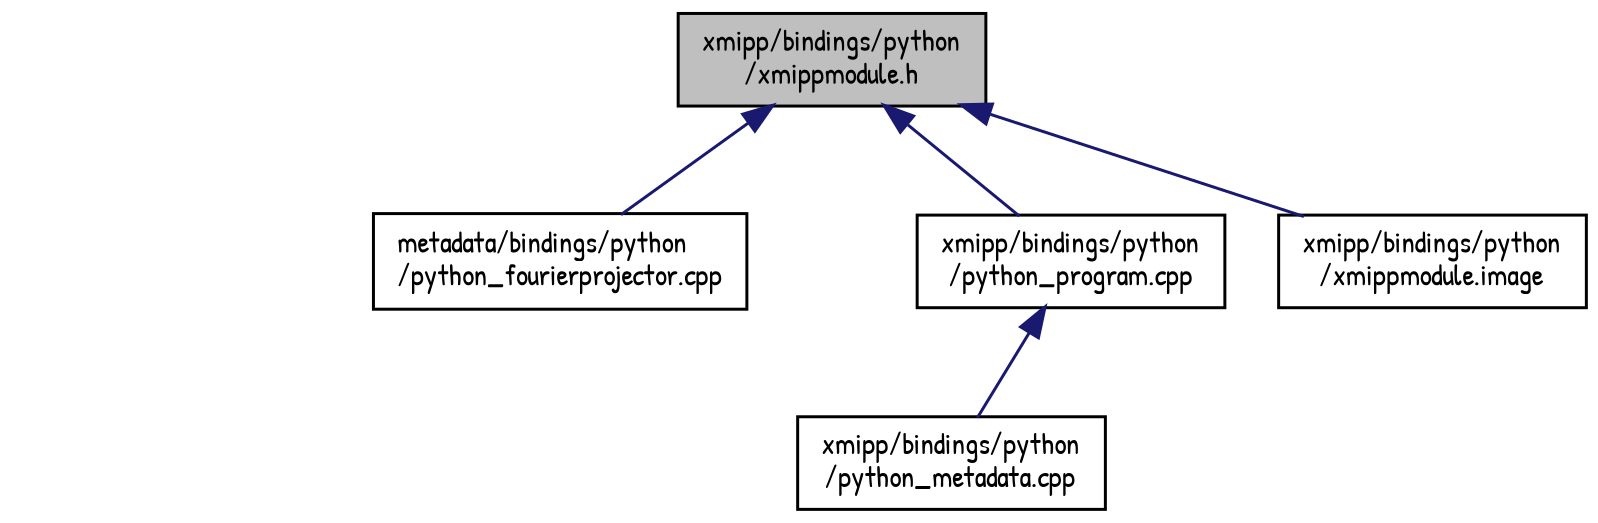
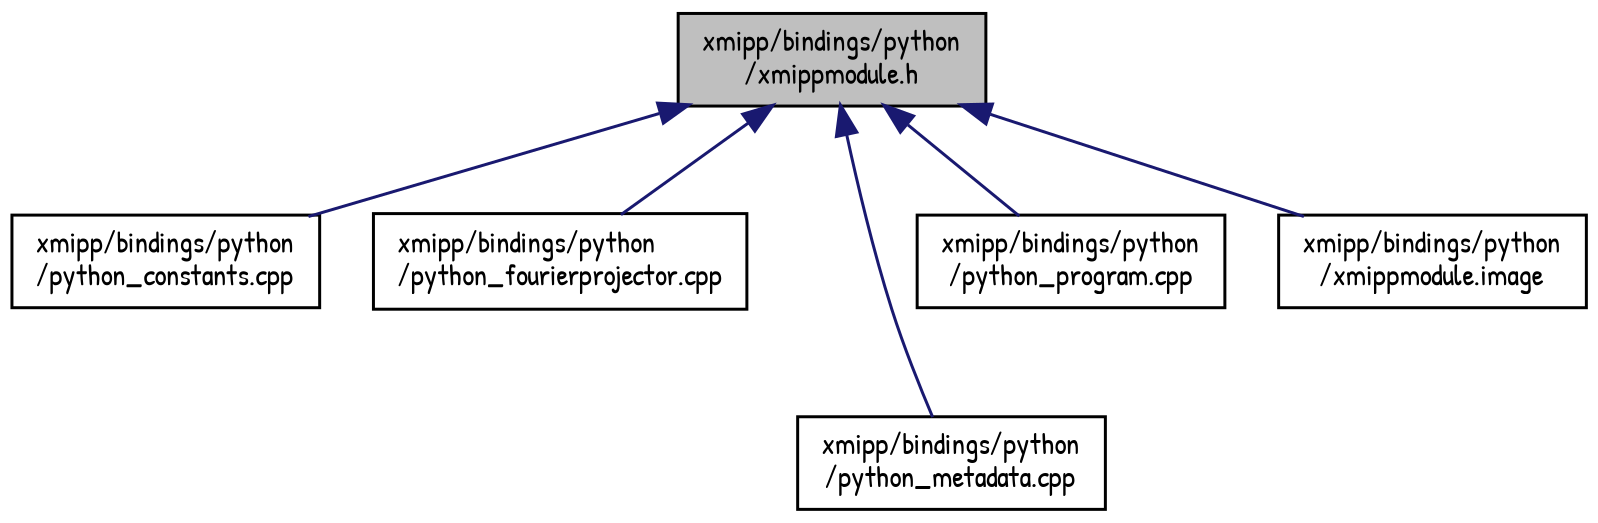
none -> (166, 261)
(560, 261) -> (560, 261)
(1003, 375) -> (882, 278)
